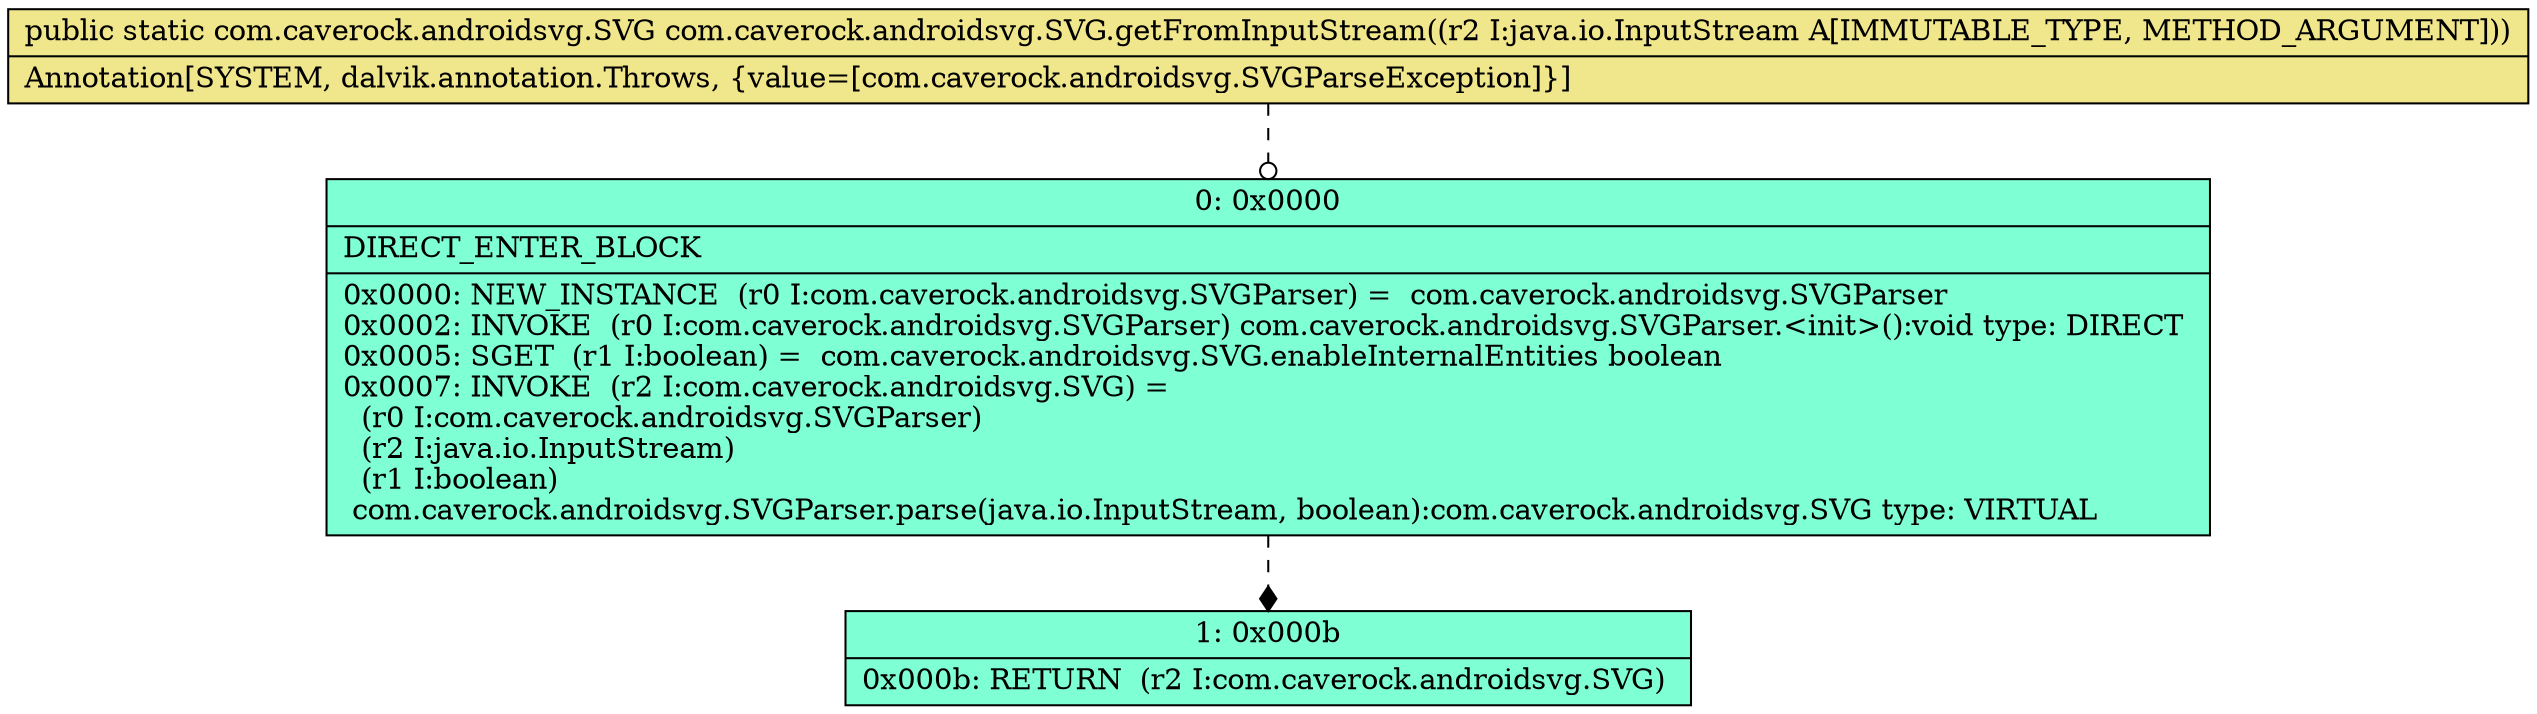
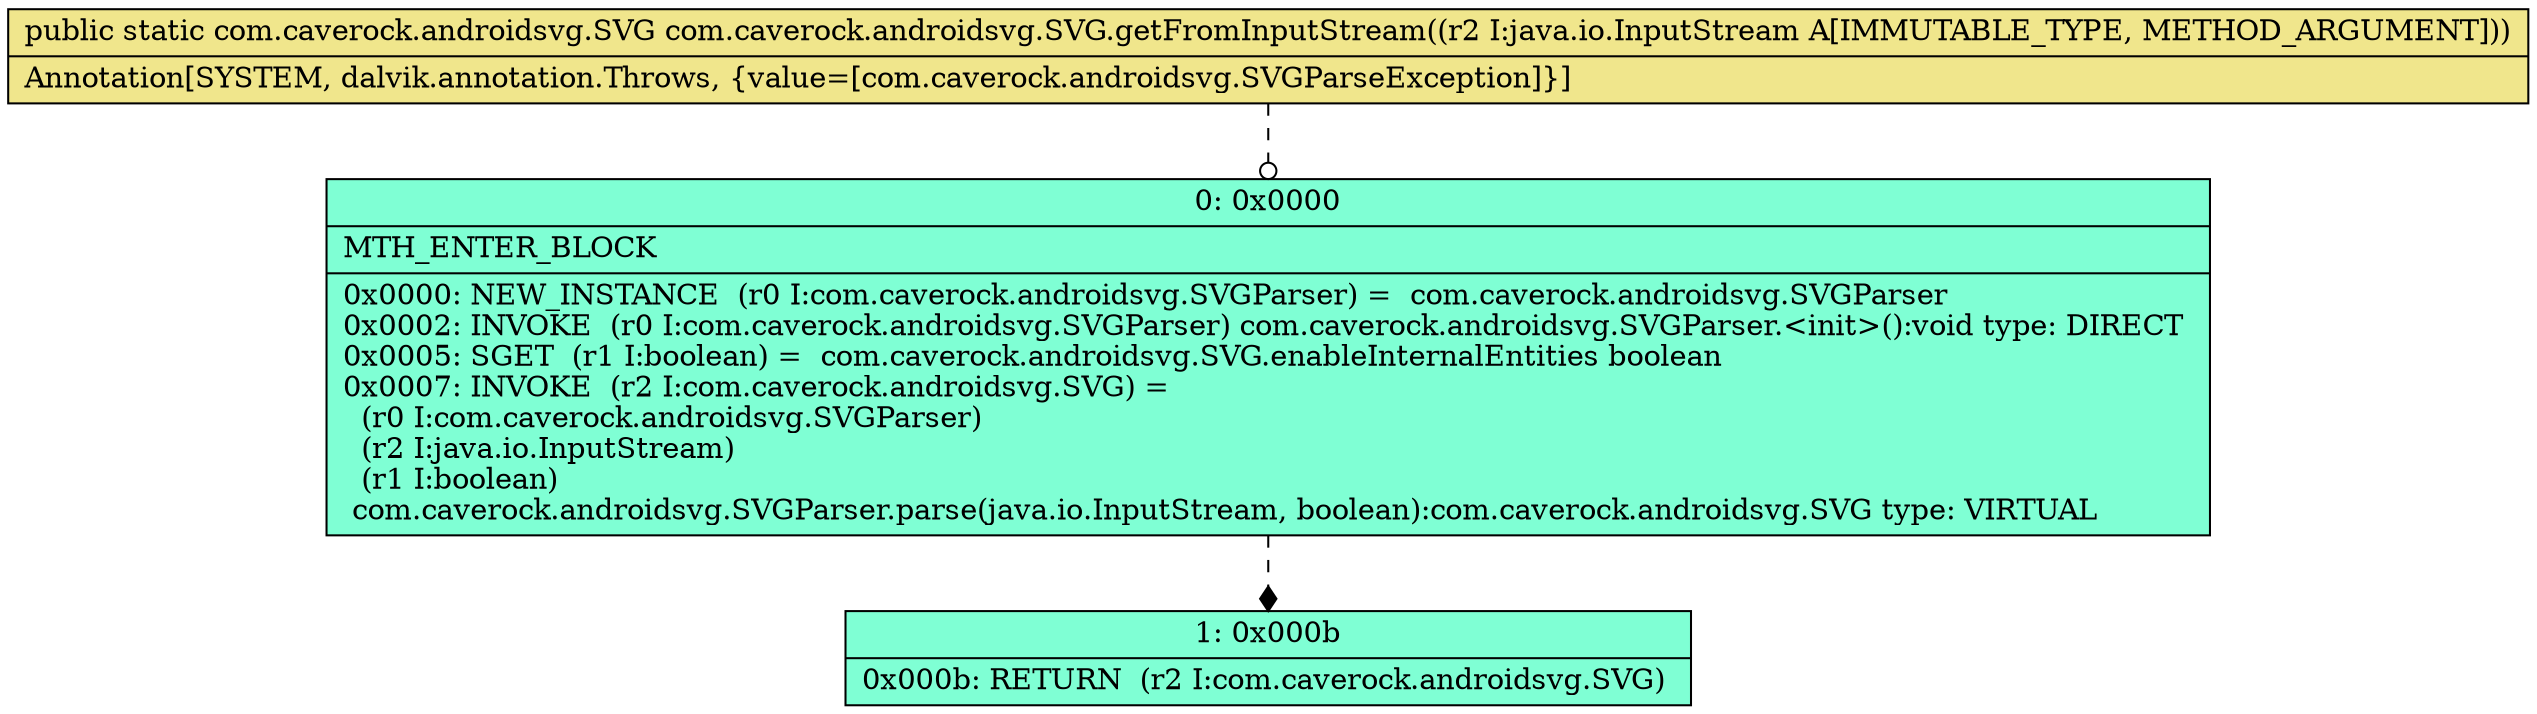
(522, 249) -> (501, 249)
